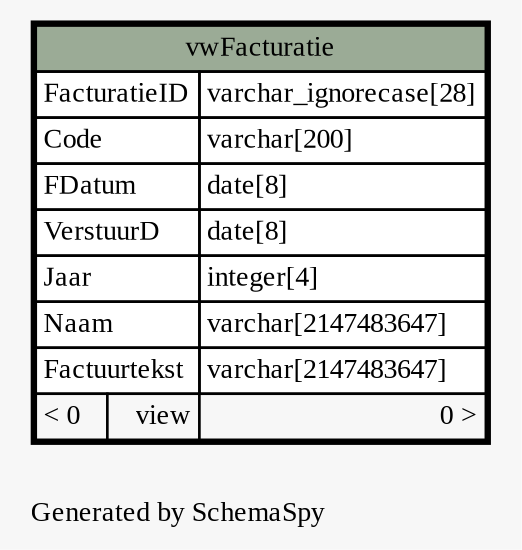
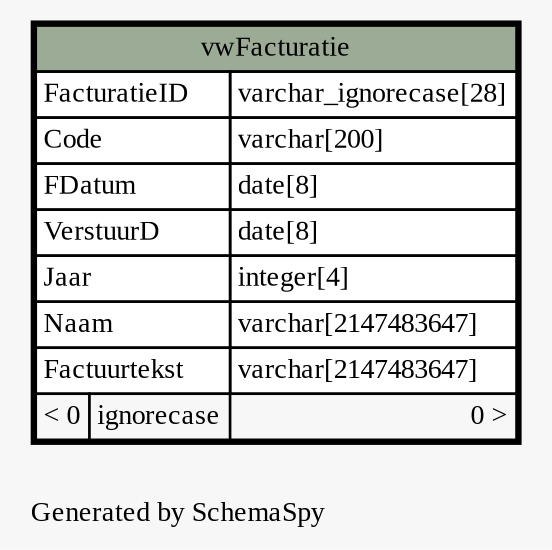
(164, 416) -> (160, 416)
